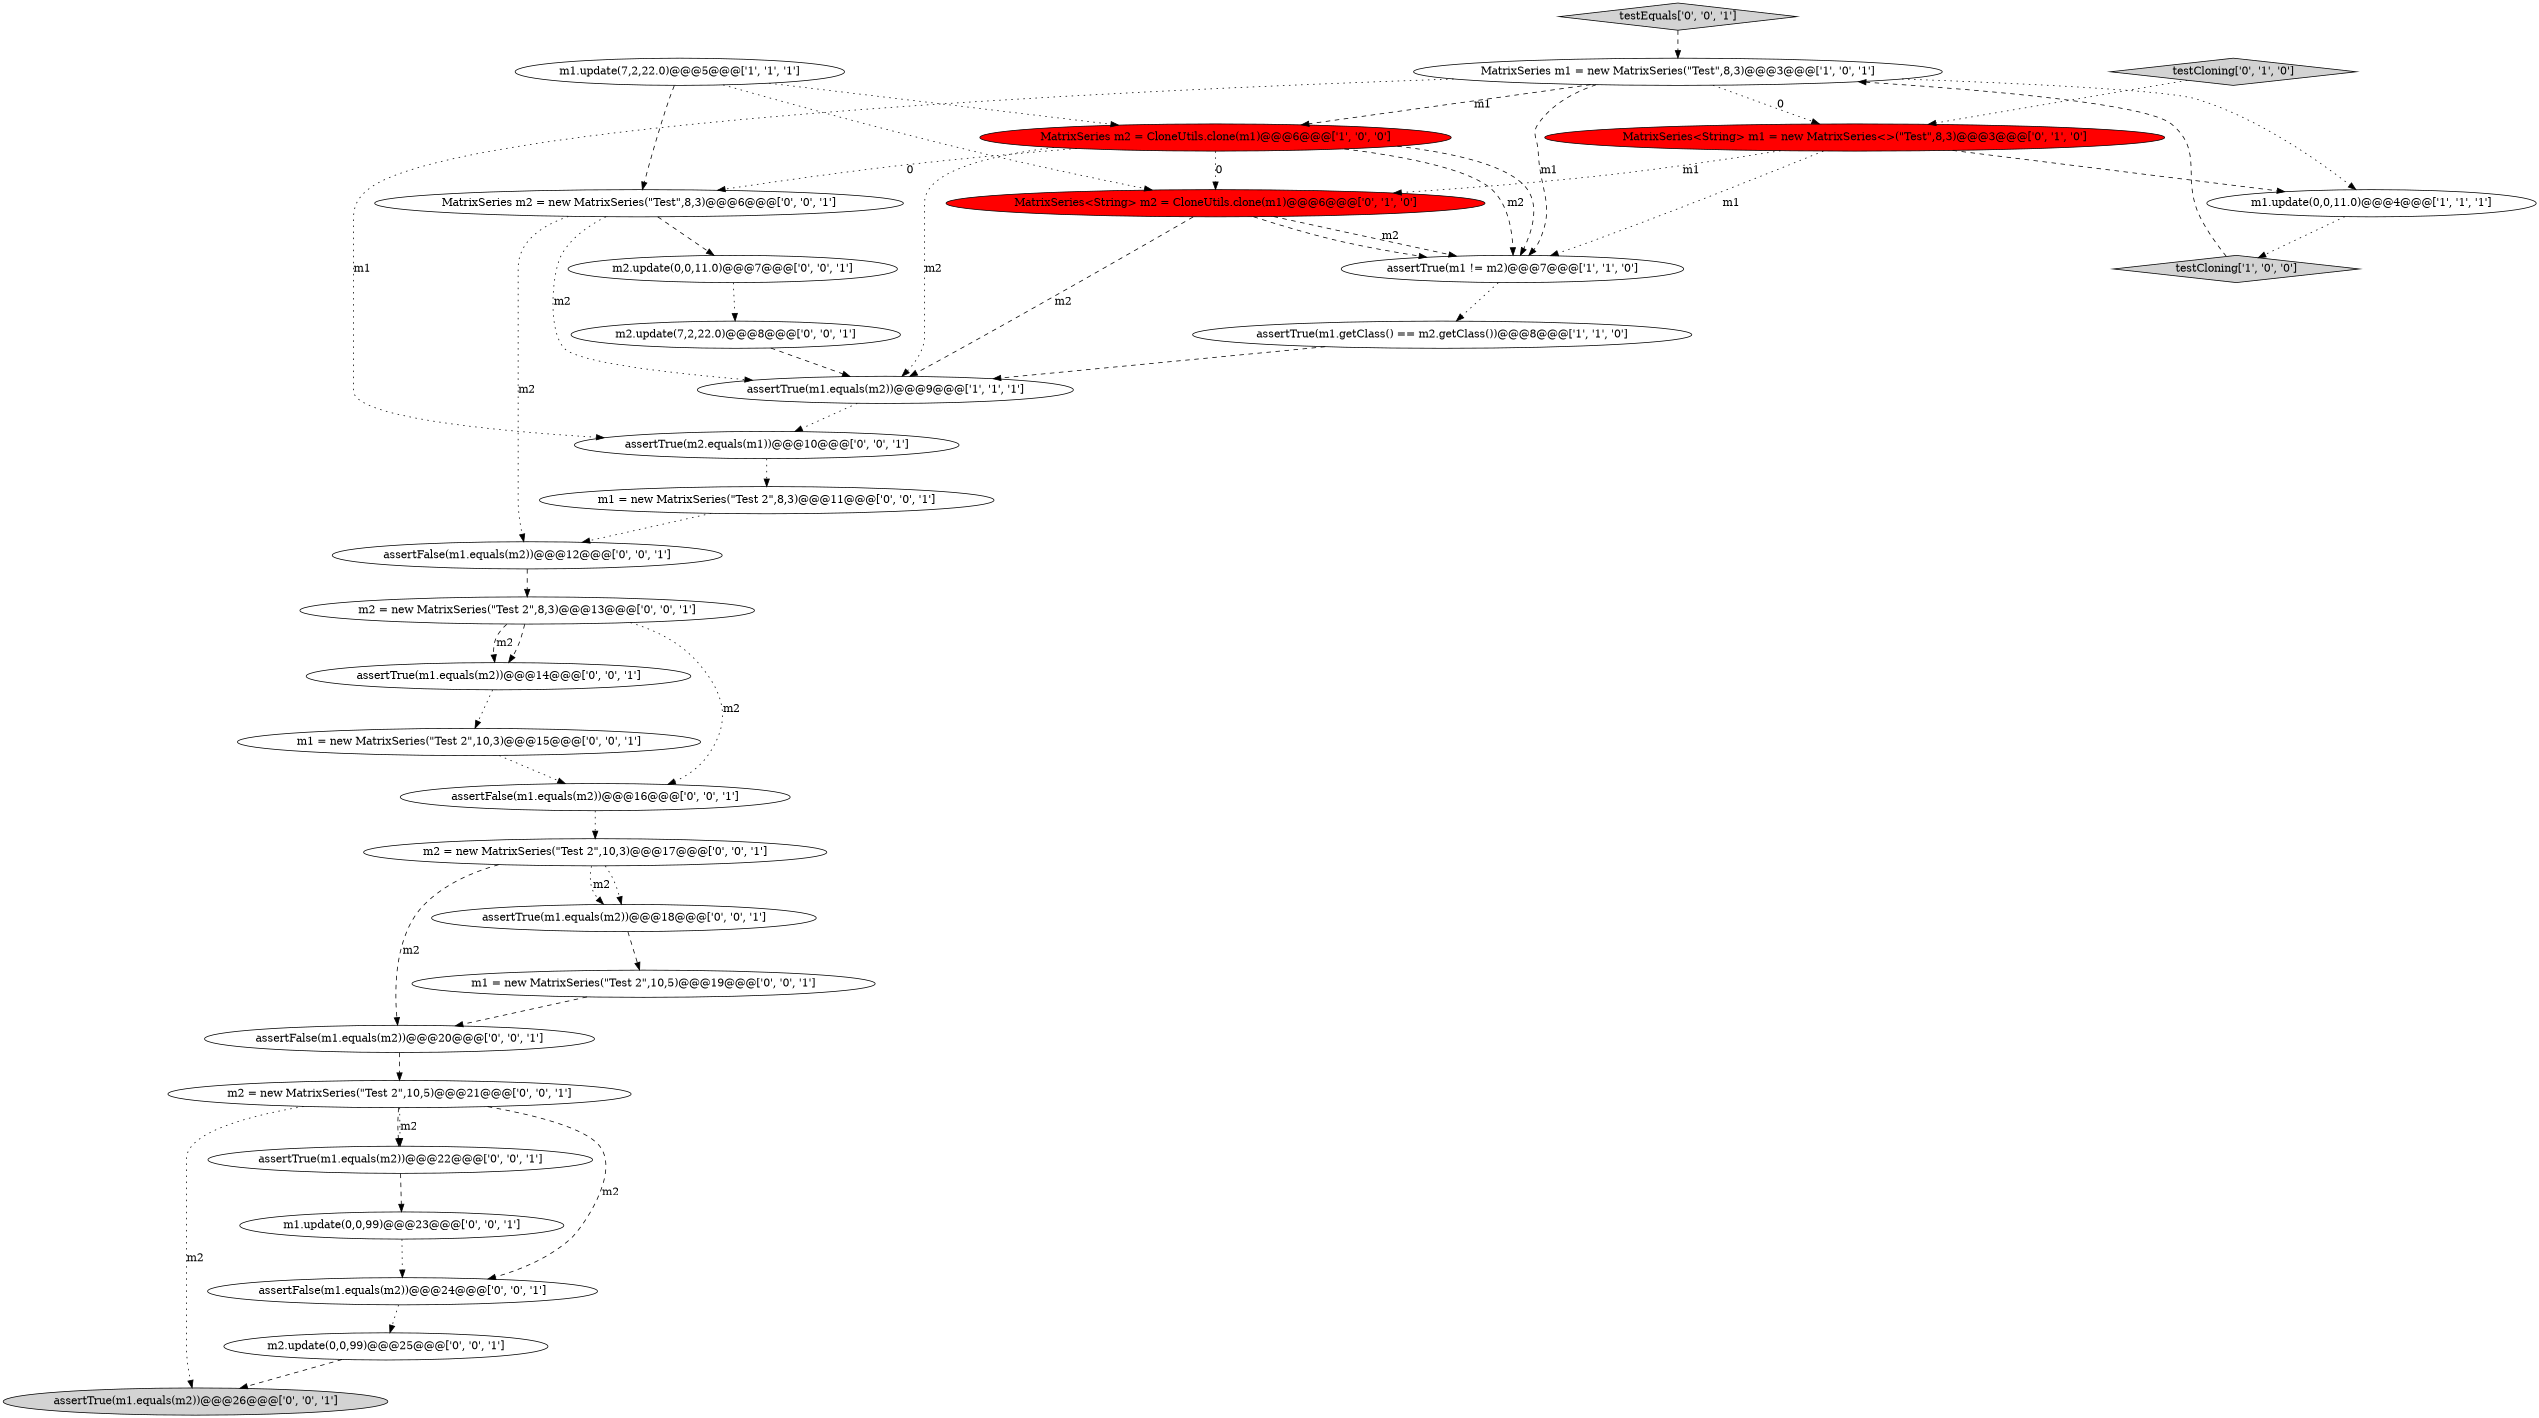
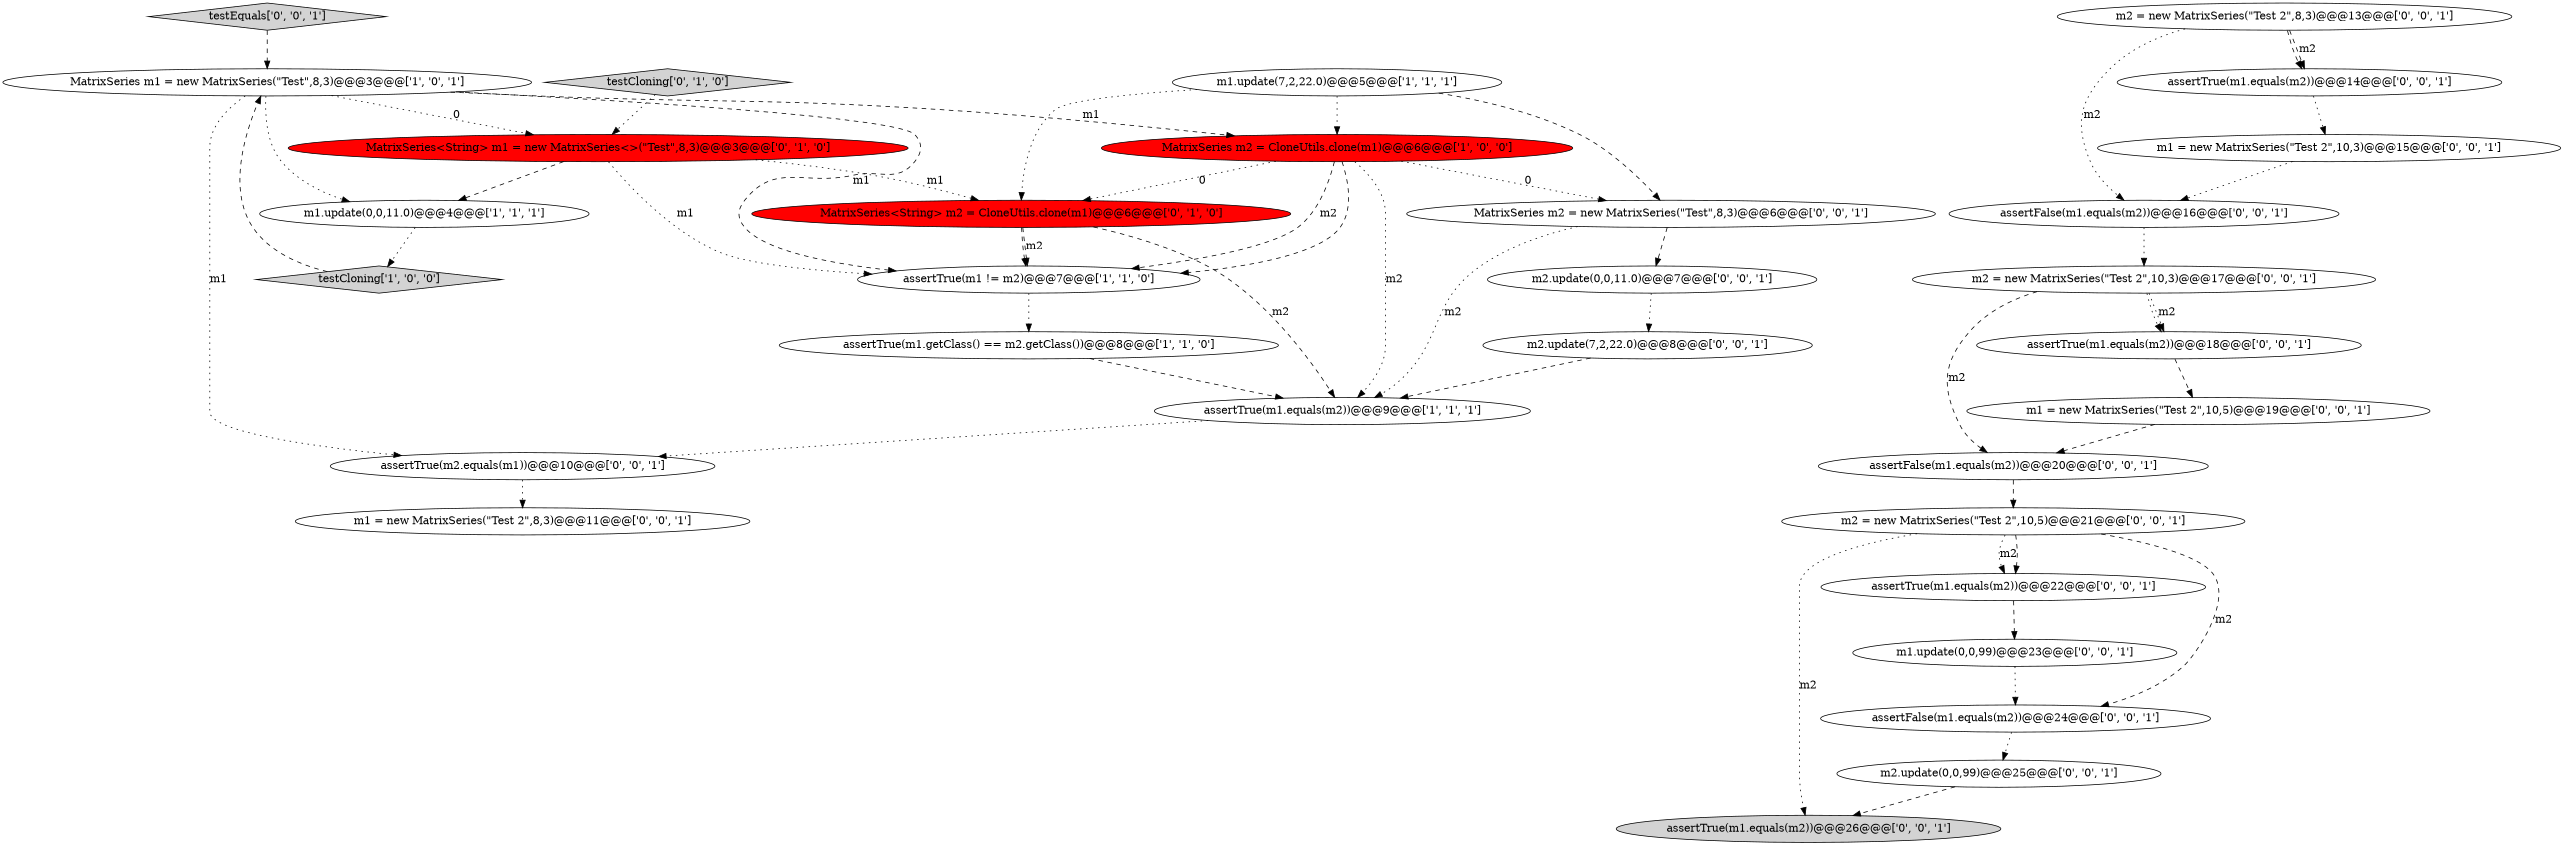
(527, 555) -> none
